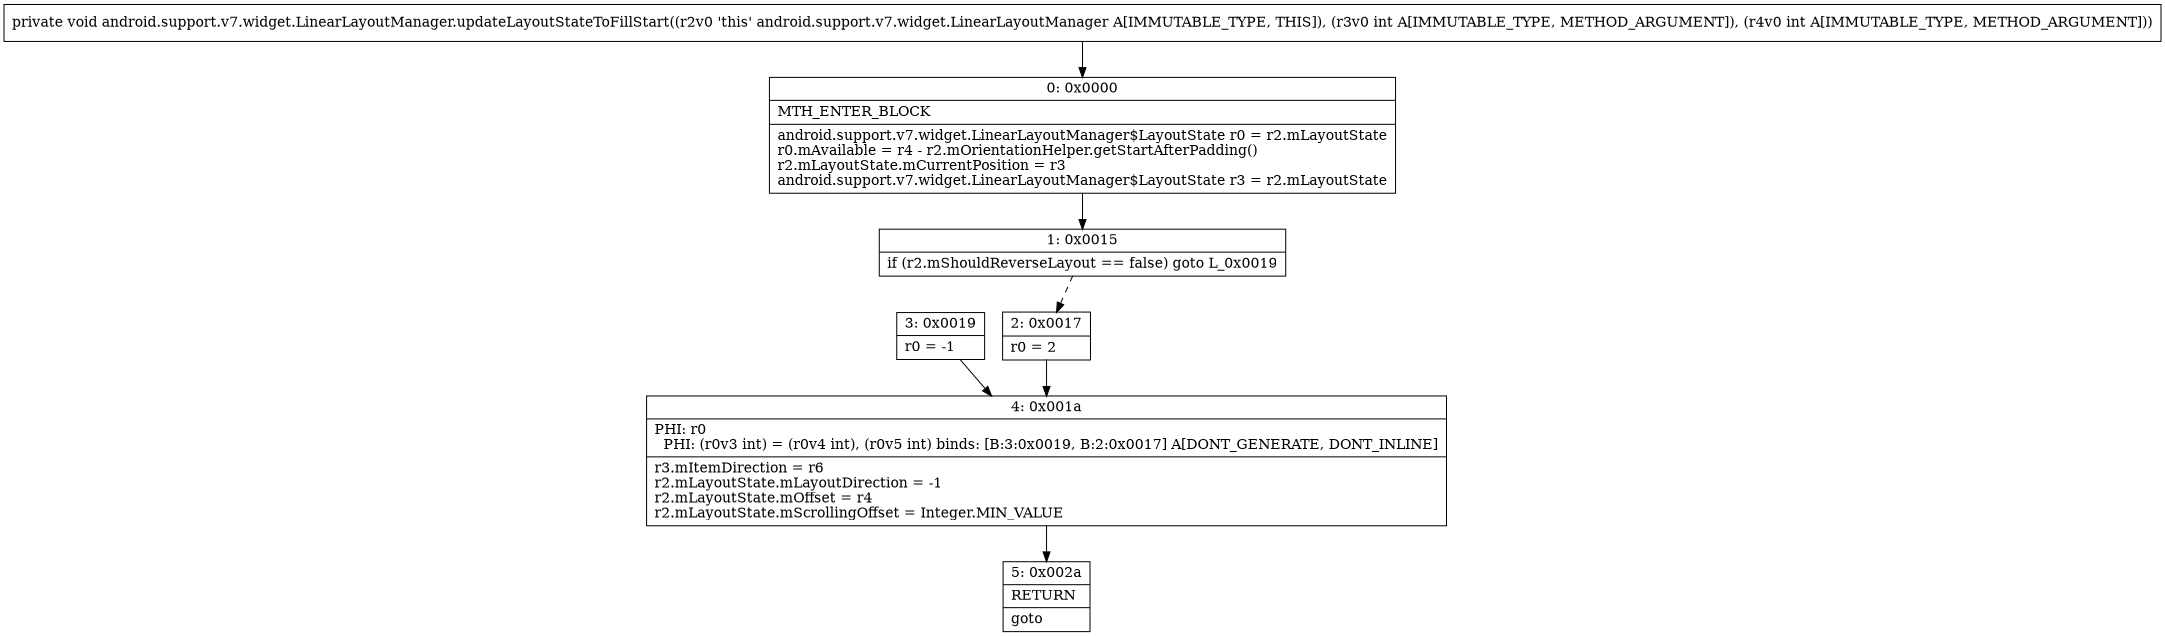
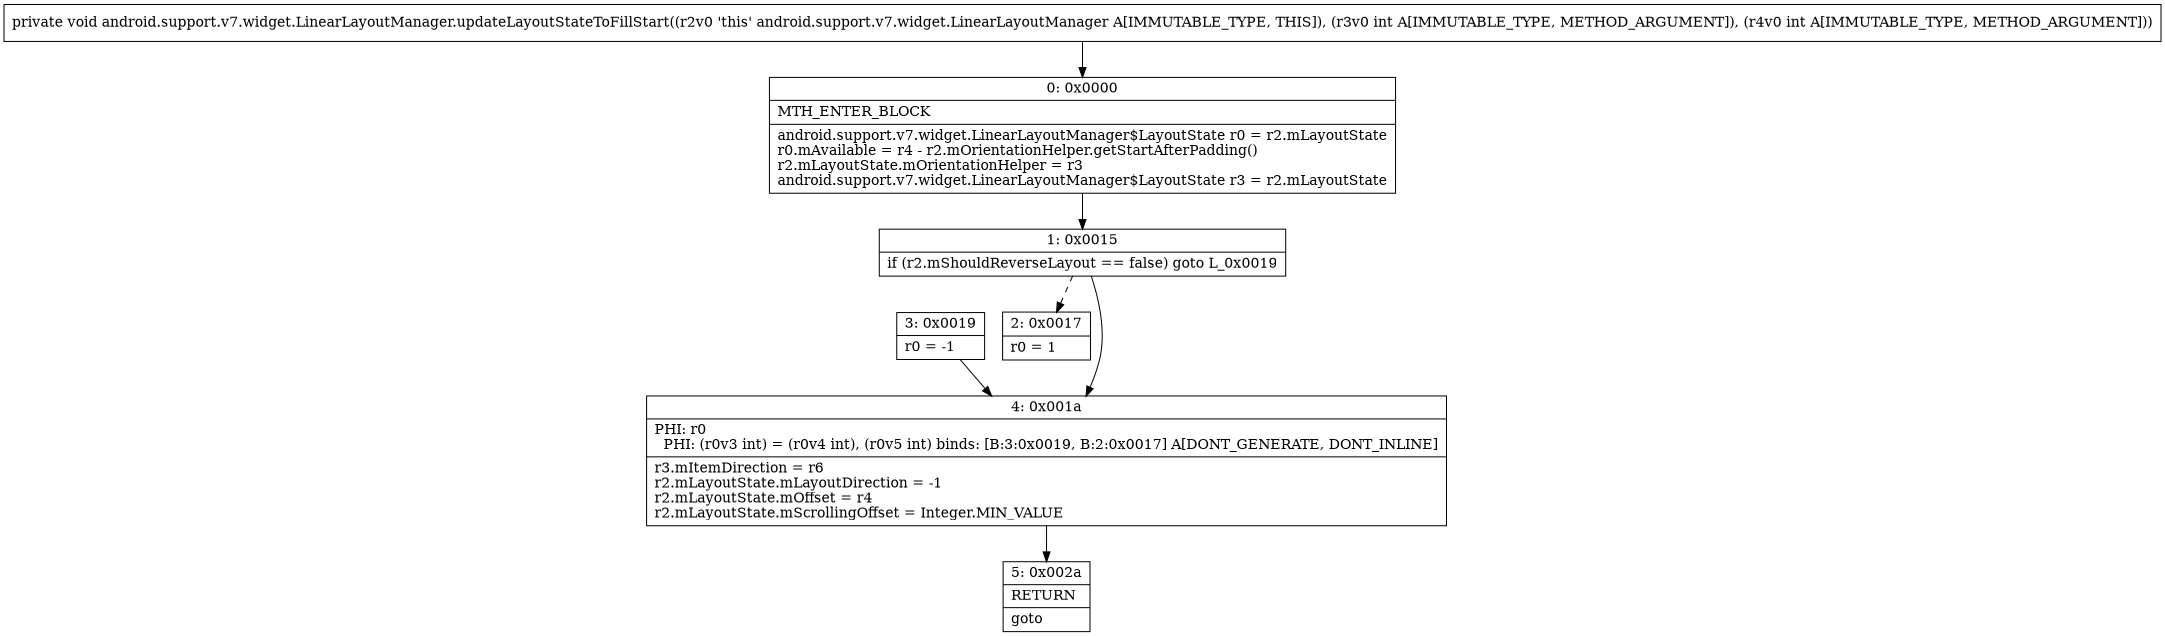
(922, 166) -> (931, 166)
(1034, 348) -> (1034, 348)
(1047, 373) -> (1102, 332)
